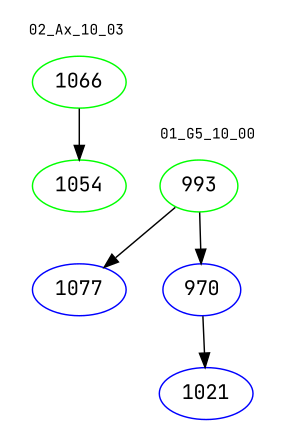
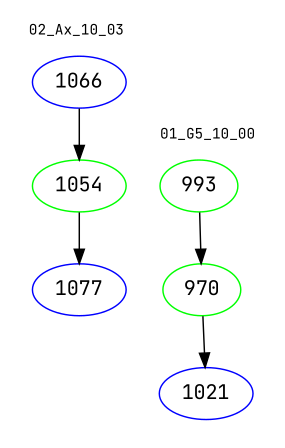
(79, 82) -> (79, 82)
(157, 222) -> (79, 231)
(202, 290) -> (202, 290)
